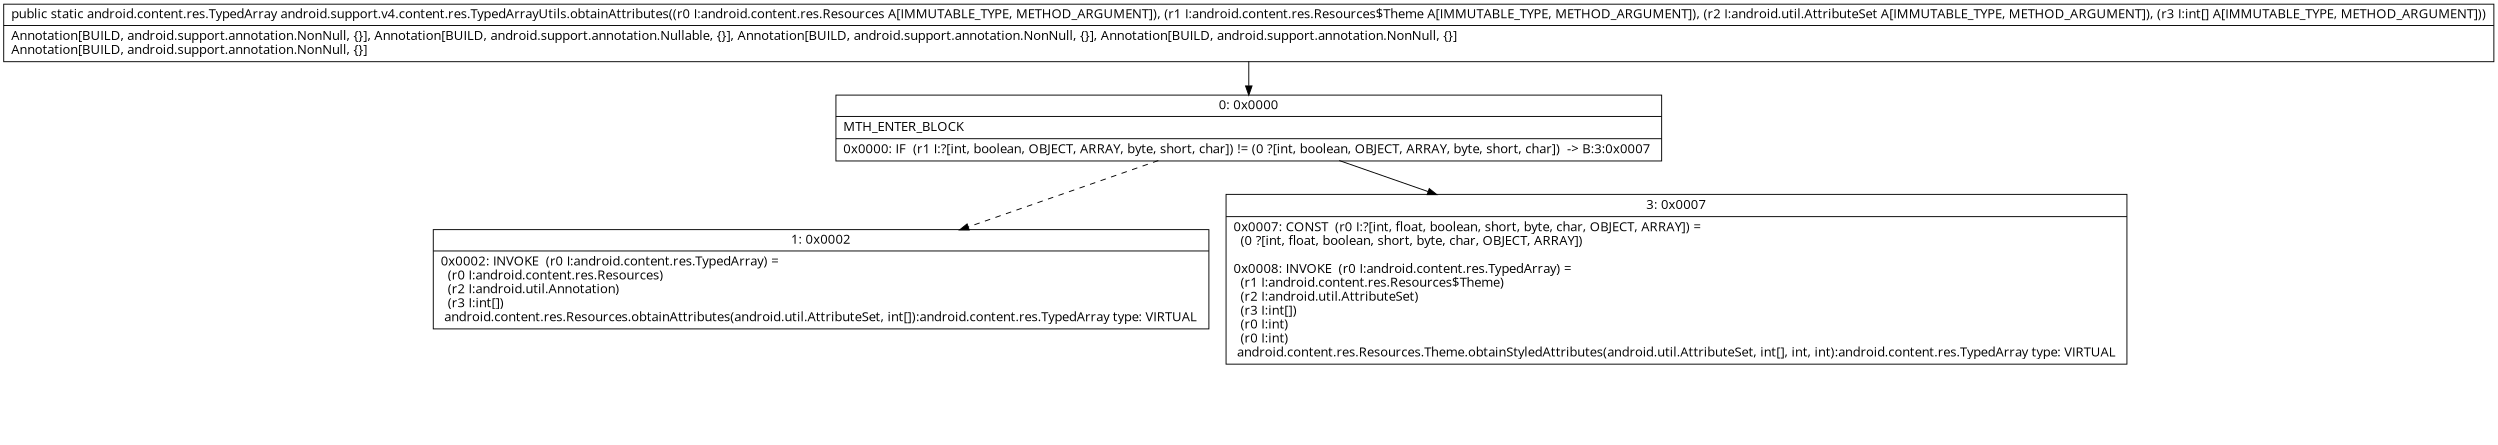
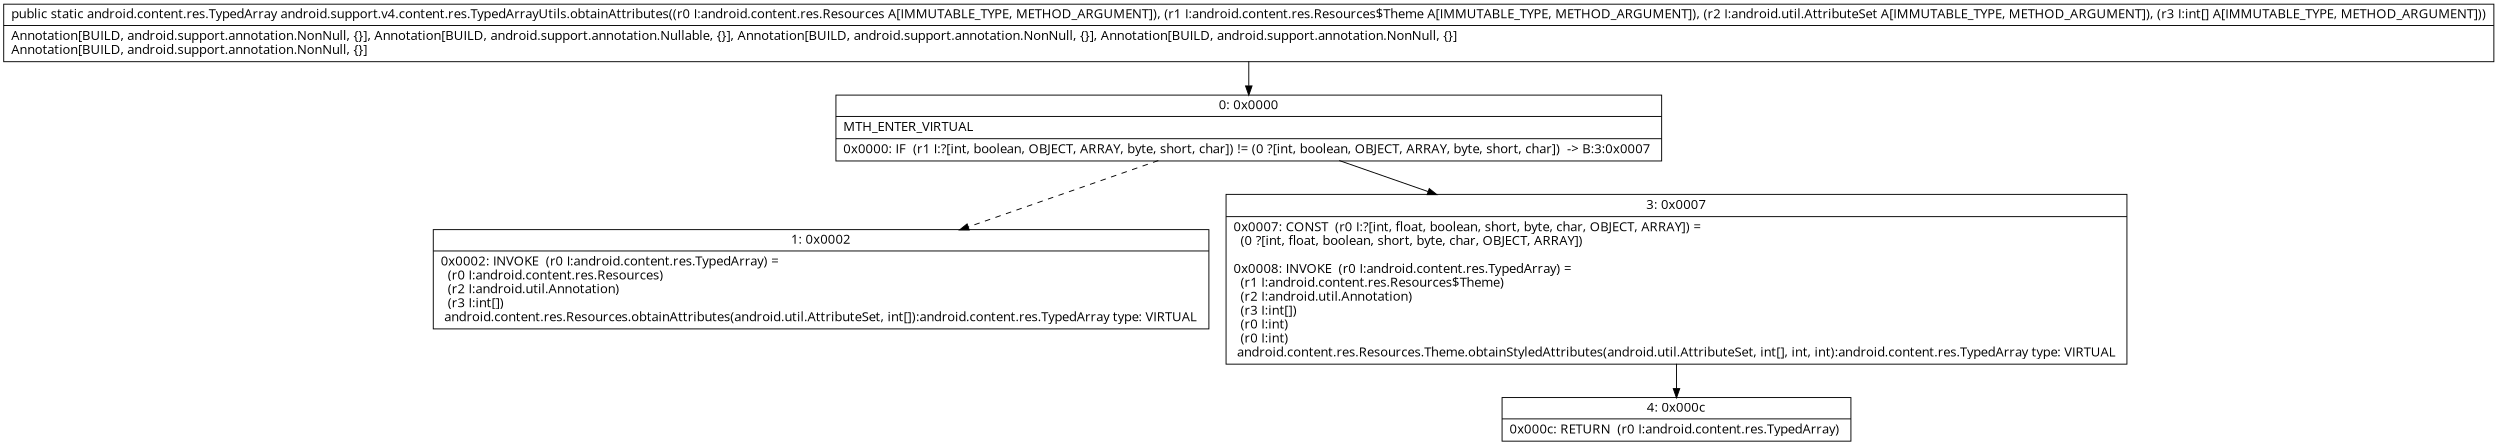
(904, 127) -> (909, 127)
(1326, 297) -> (1323, 297)
none -> (1676, 419)
